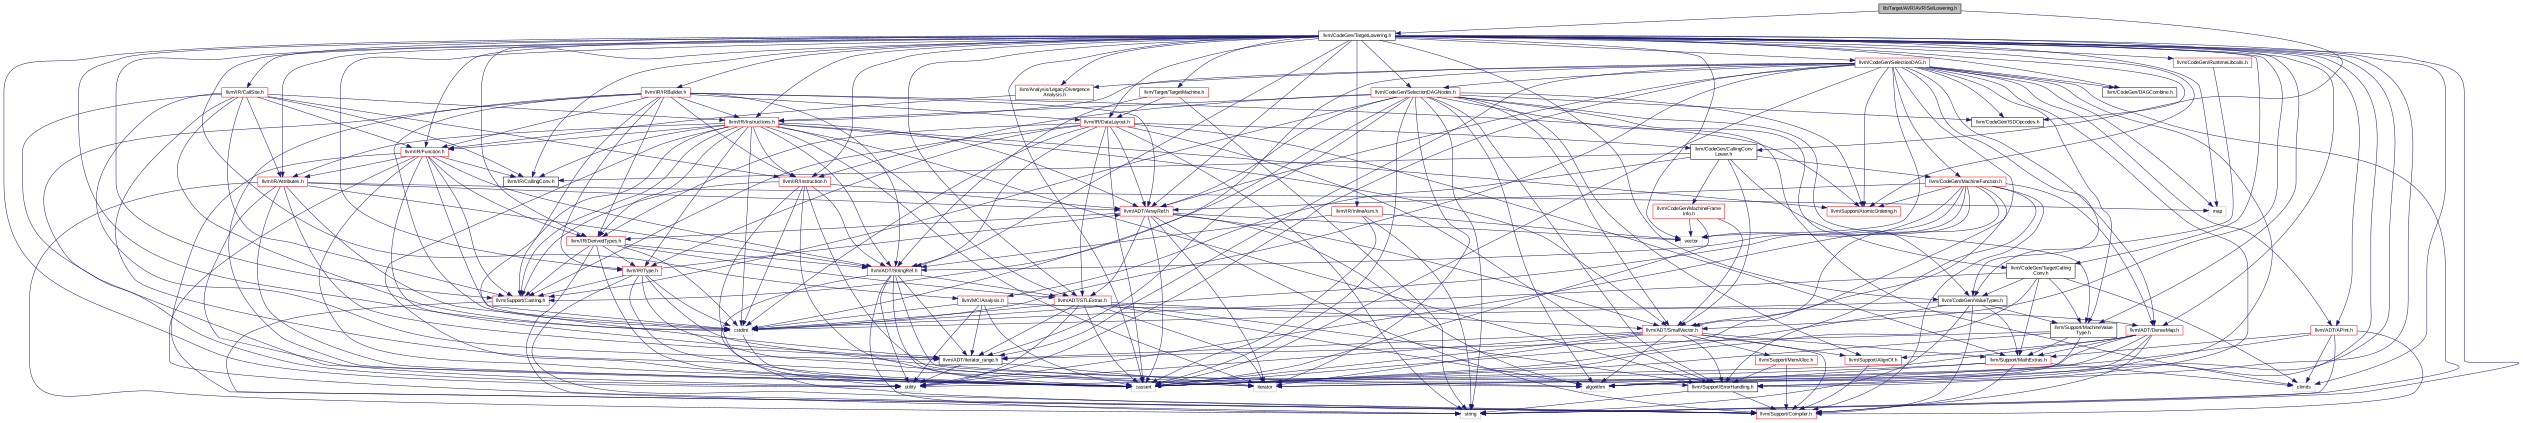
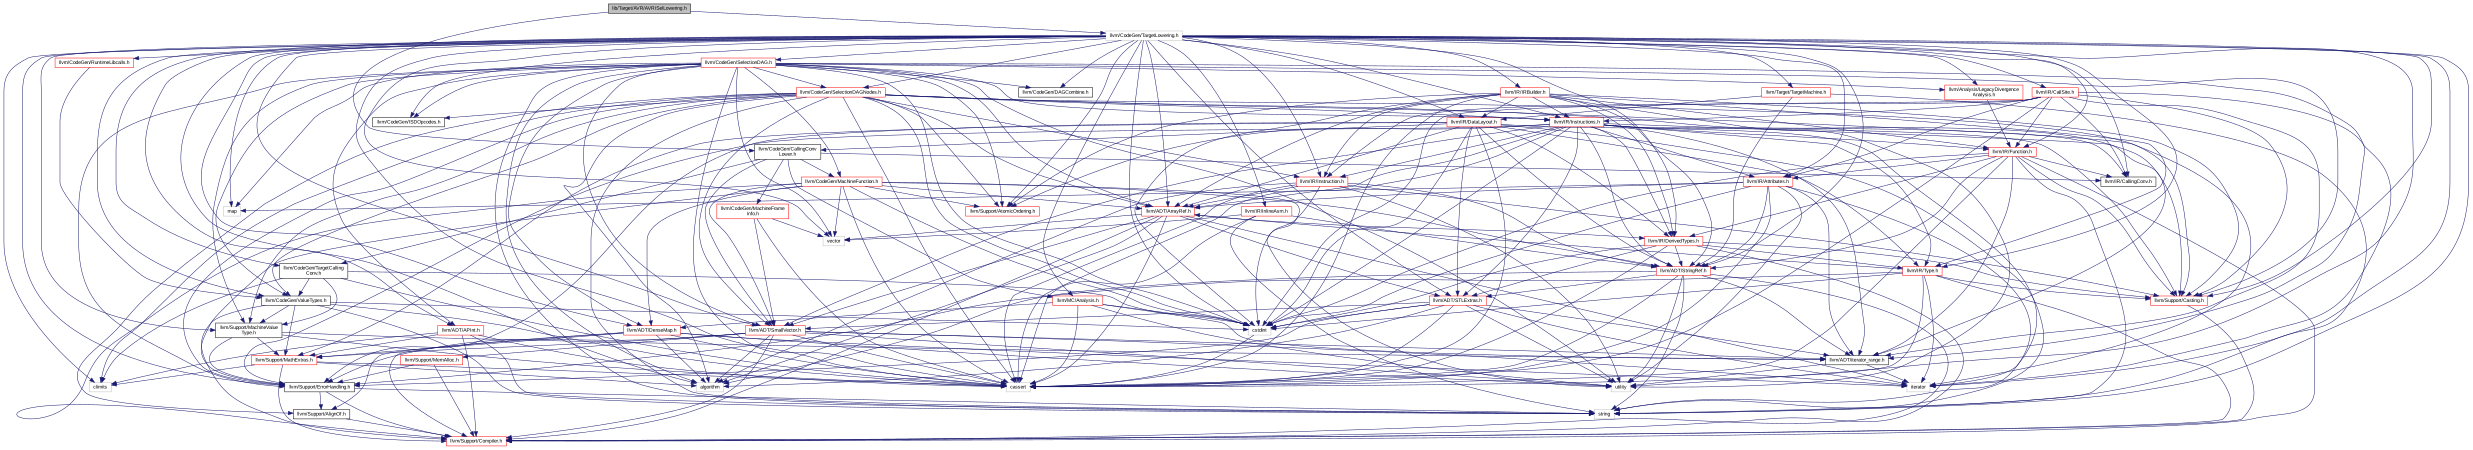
(1357, 36) -> (1144, 36)
(2030, 313) -> none
(1771, 345) -> (320, 398)
(1873, 360) -> (322, 414)
